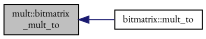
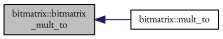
(41, 20) -> (49, 20)
